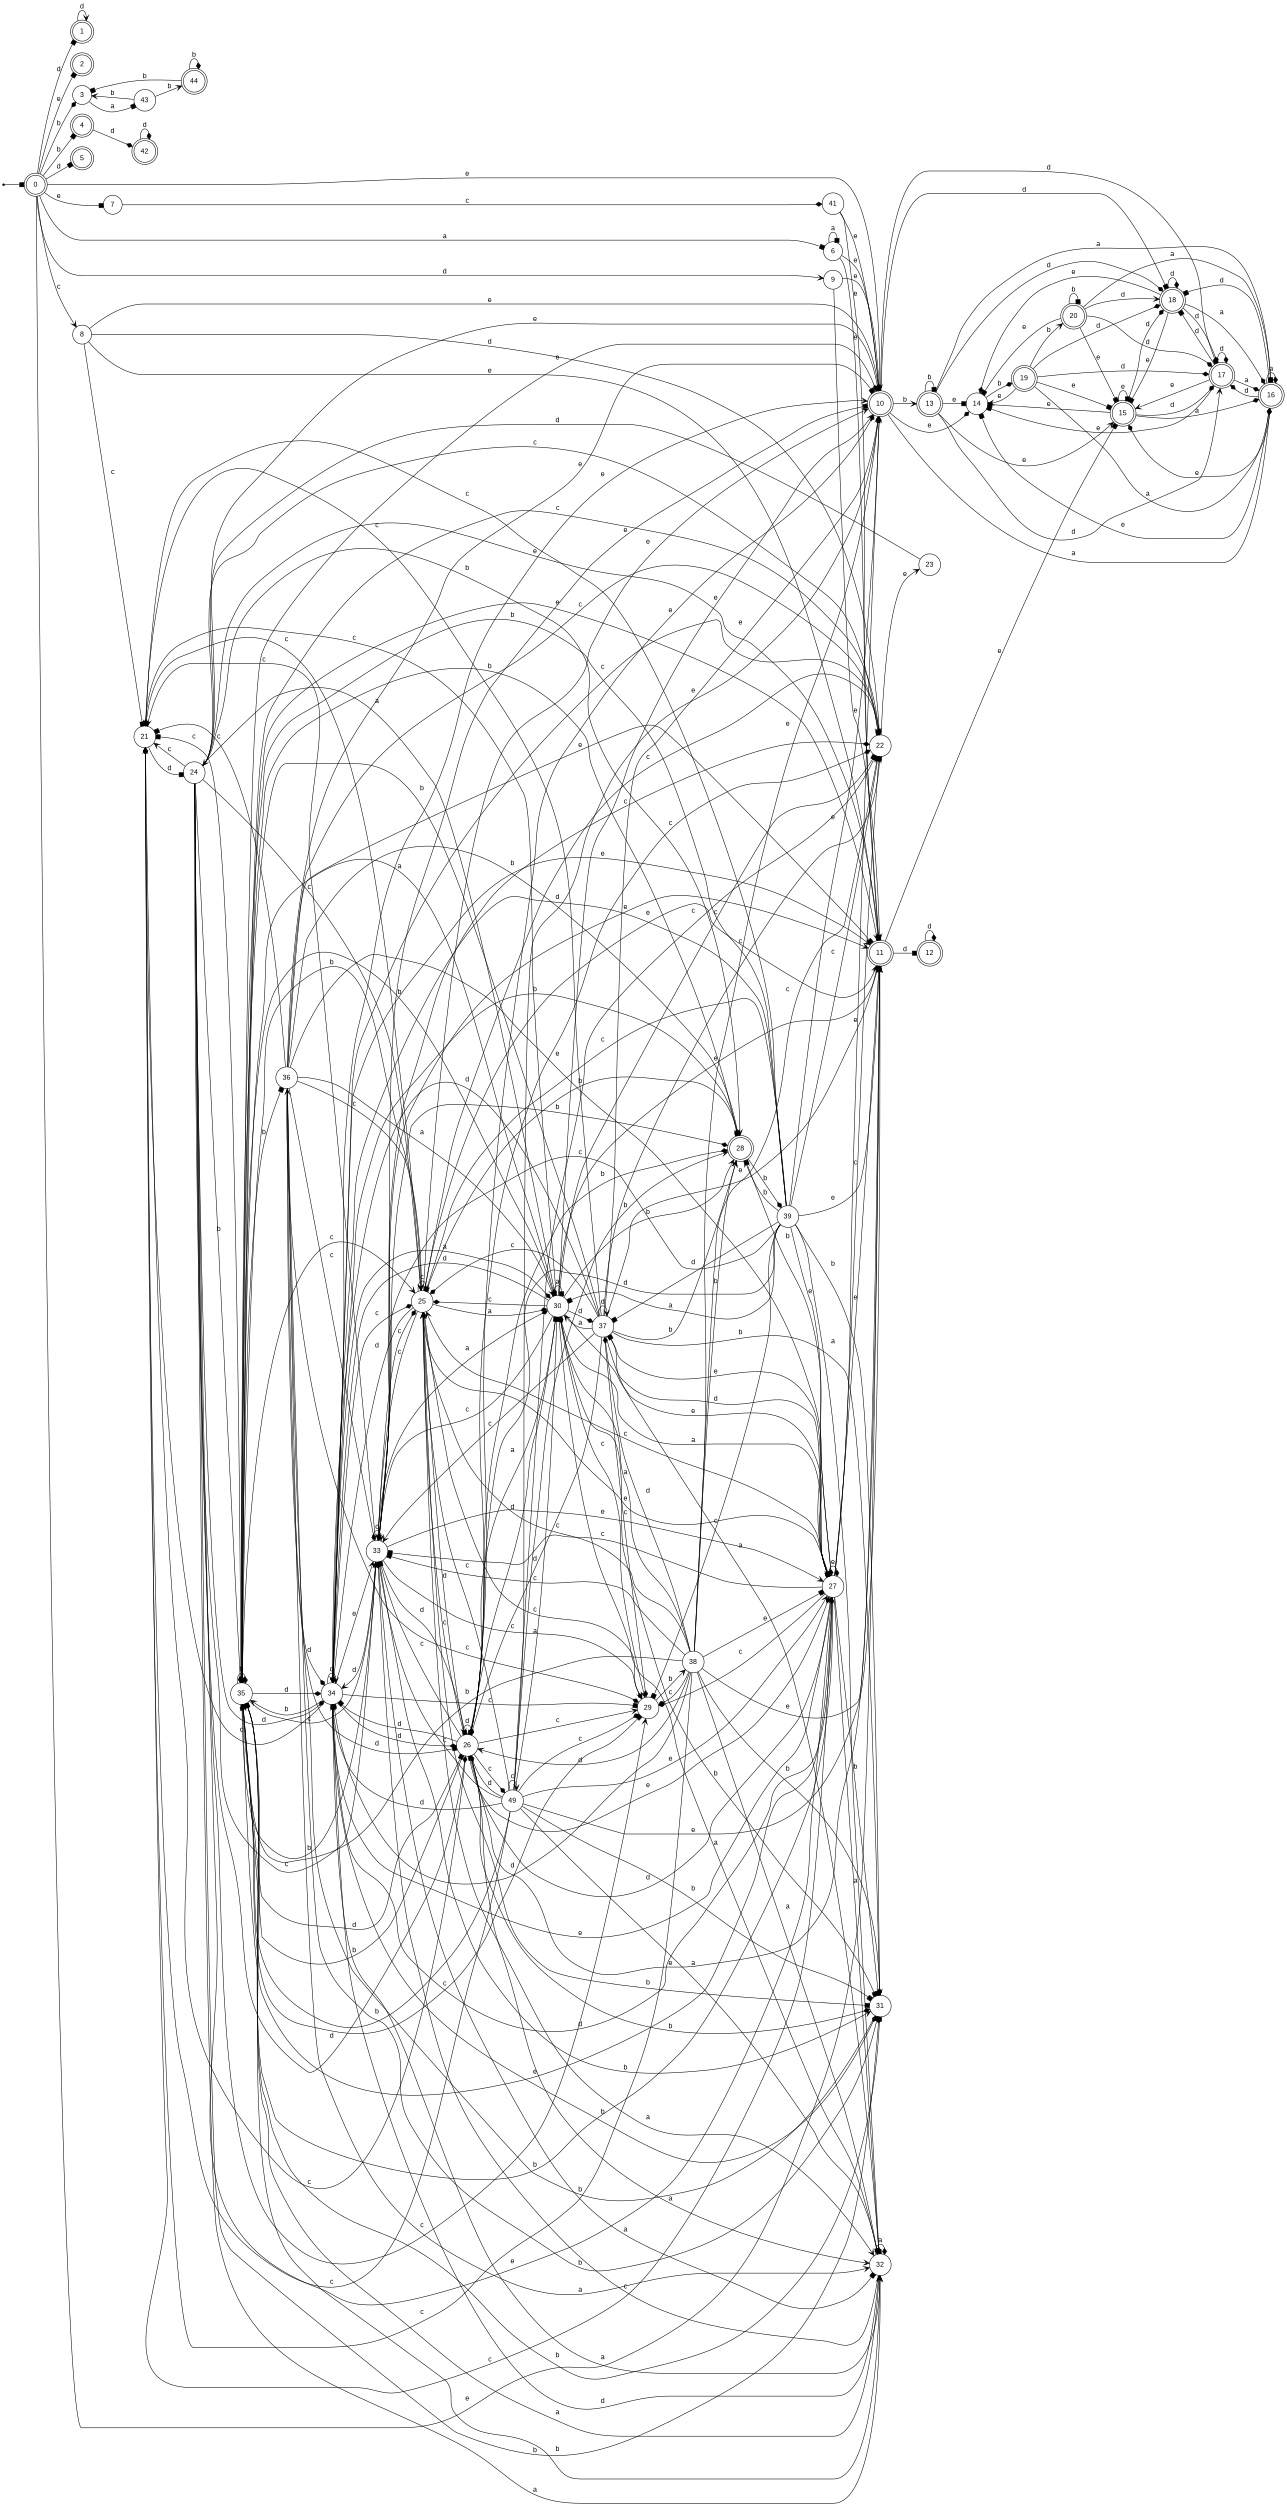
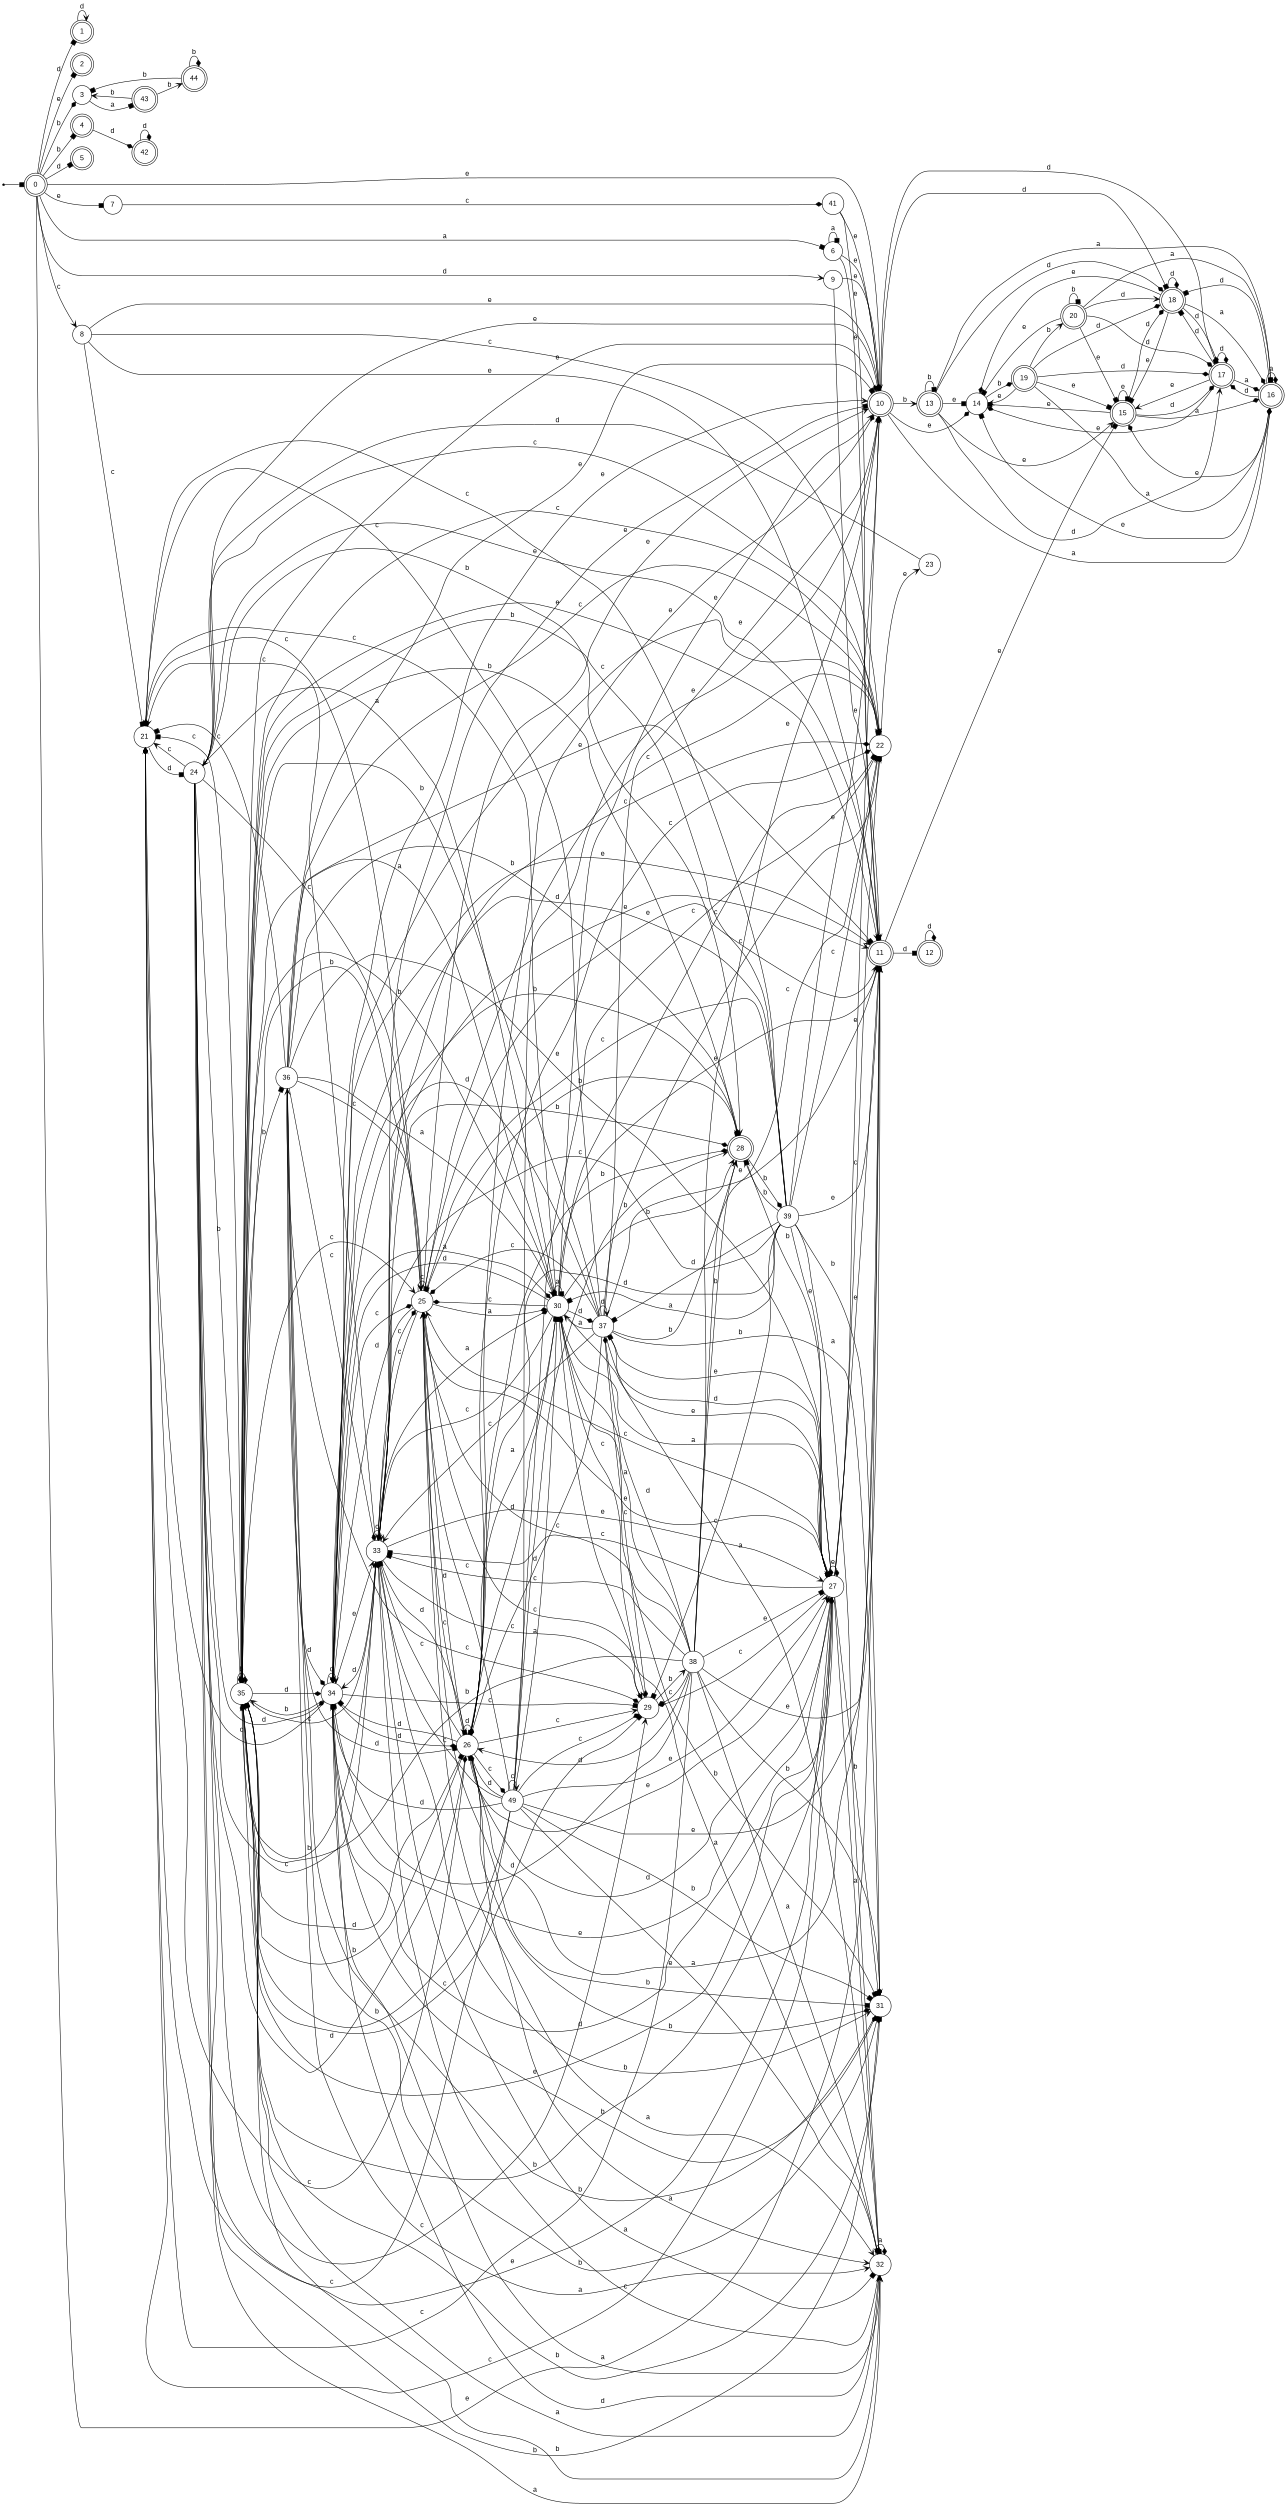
(145, 100) -> (145, 99)
(490, 342) -> (490, 342)
(1116, 433) -> (1117, 433)
